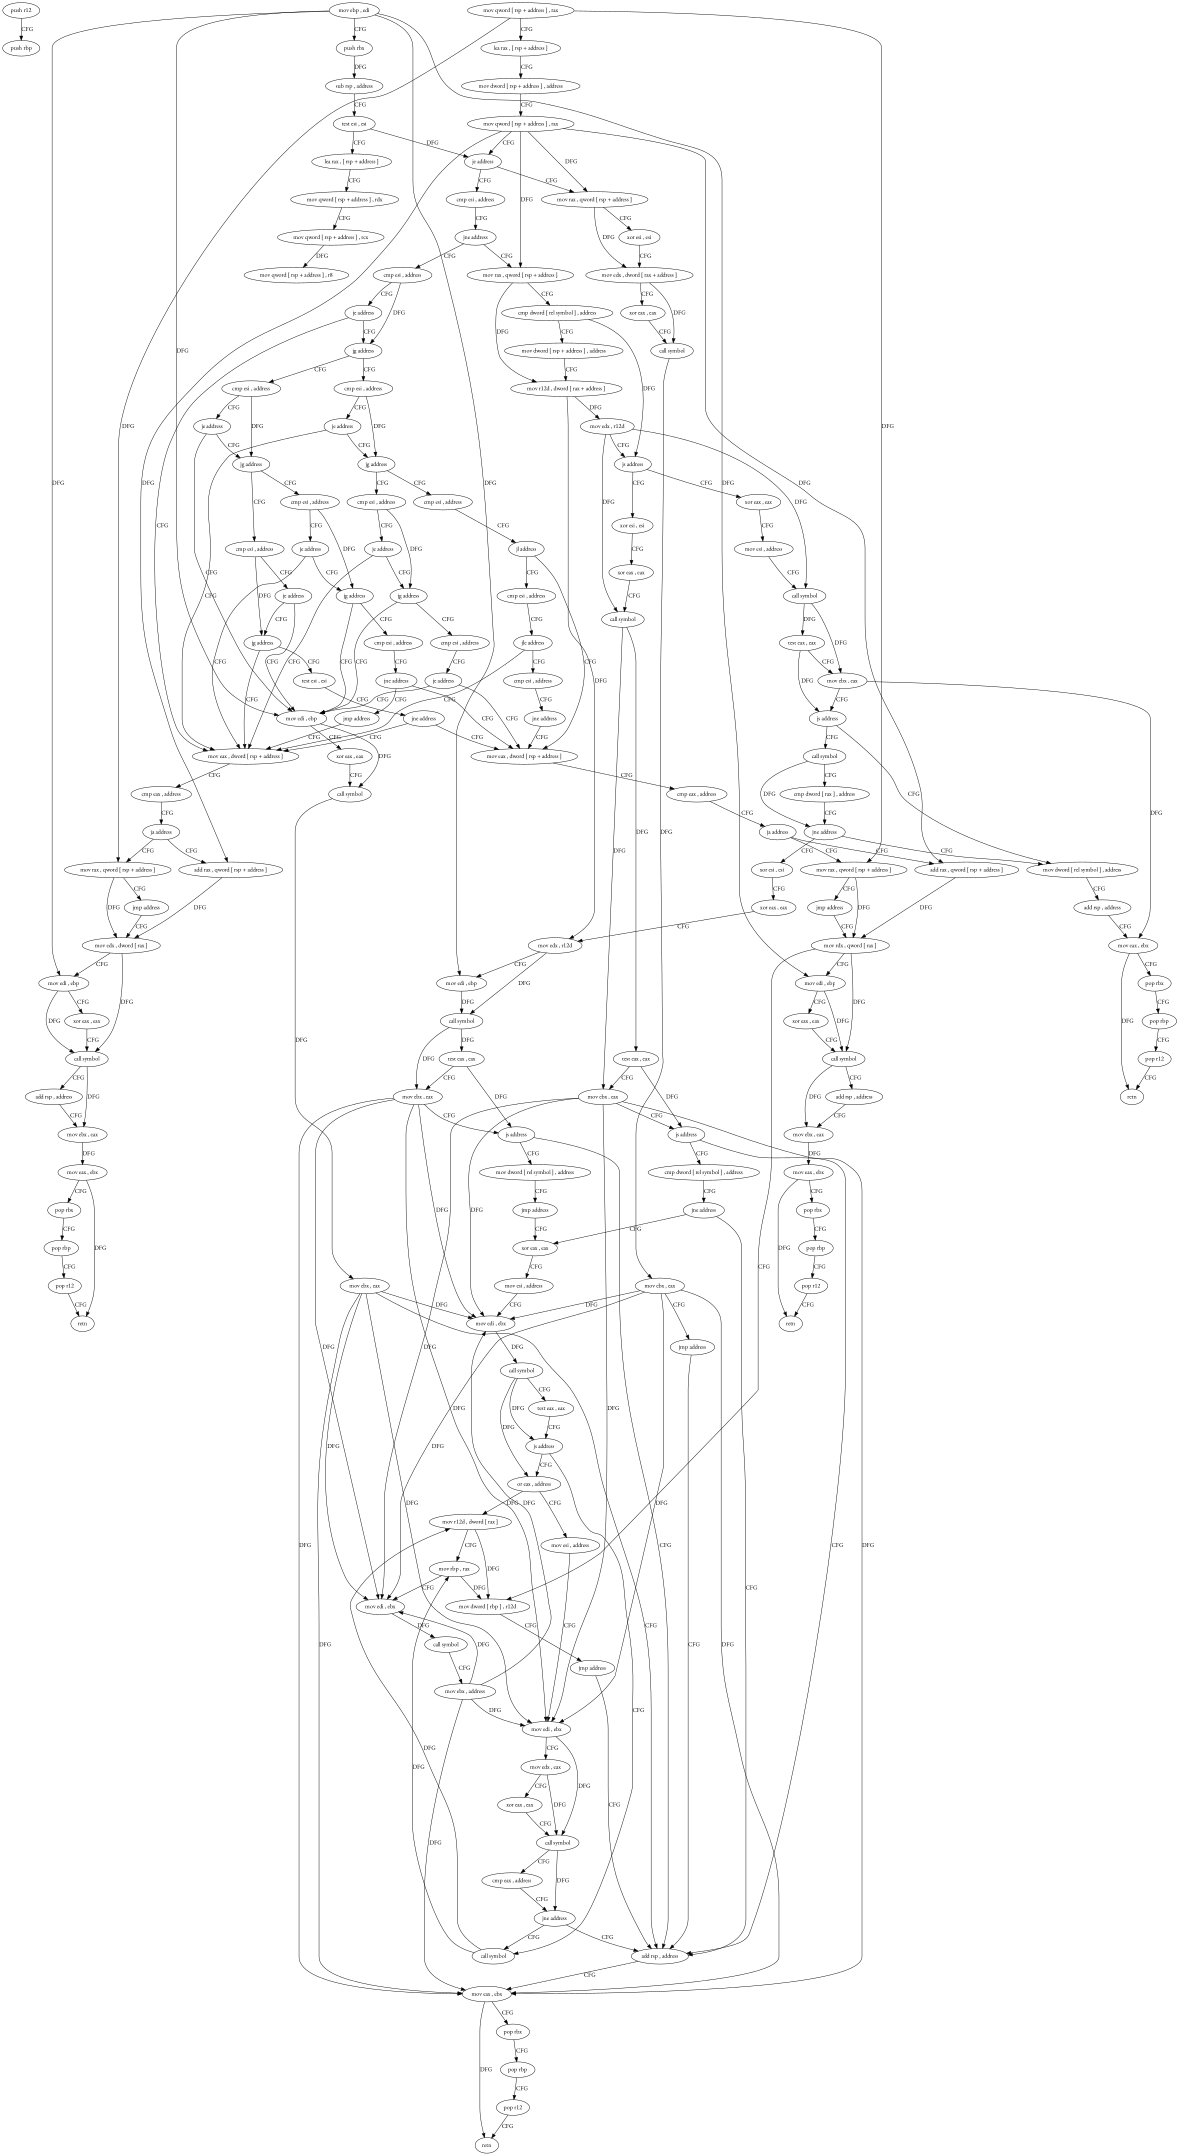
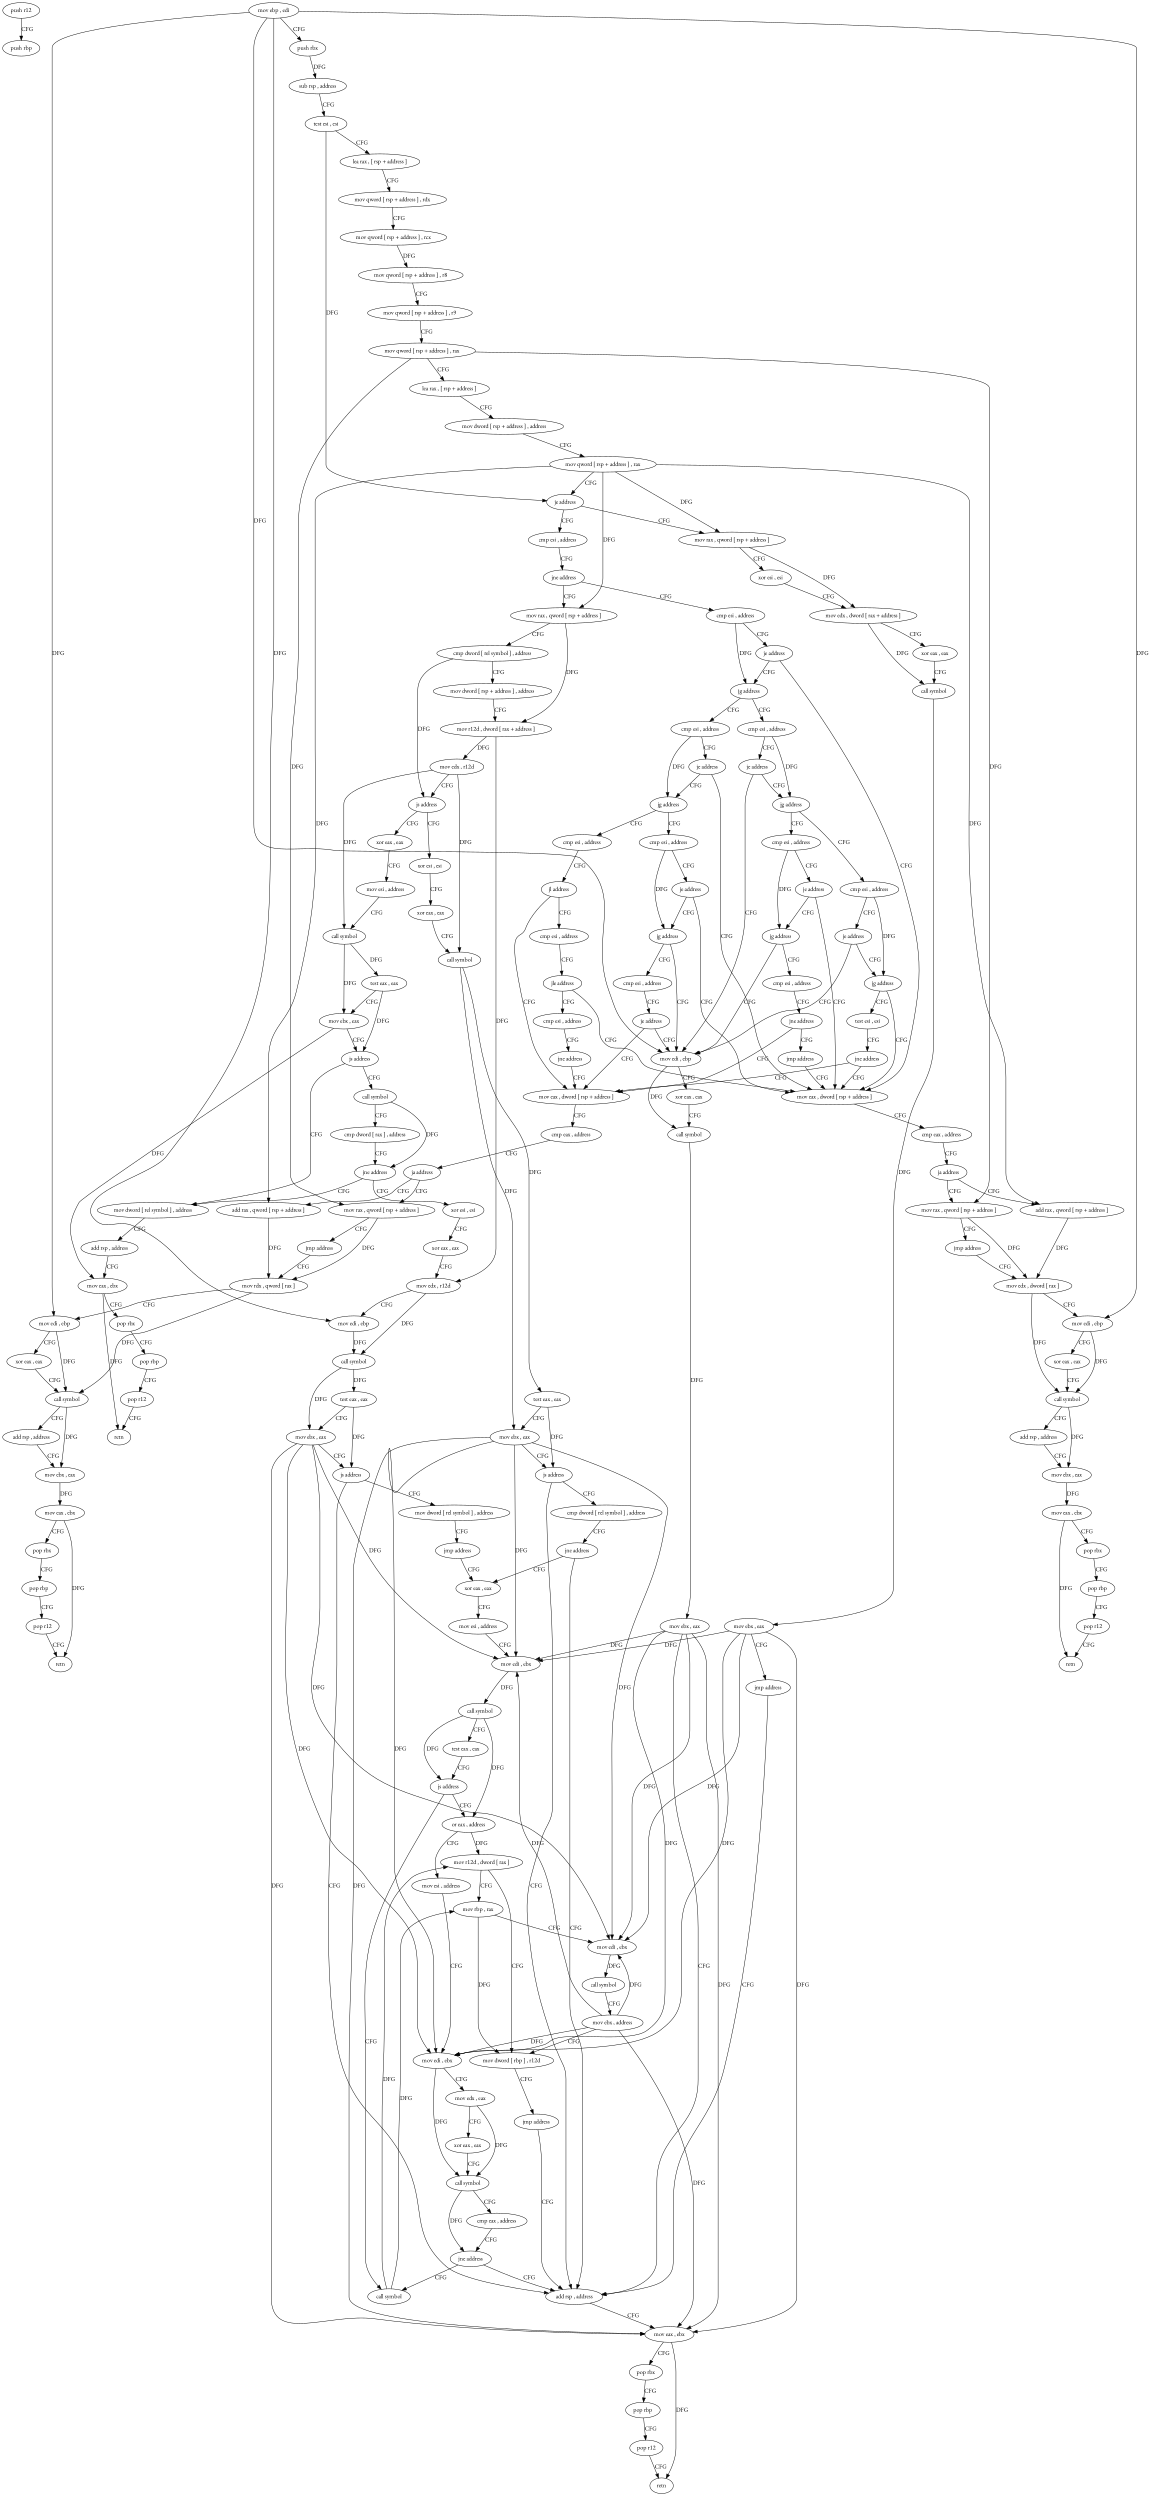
none -> (420, 313)
(758, 1320) -> (565, 2041)
(494, 1569) -> (518, 1966)
